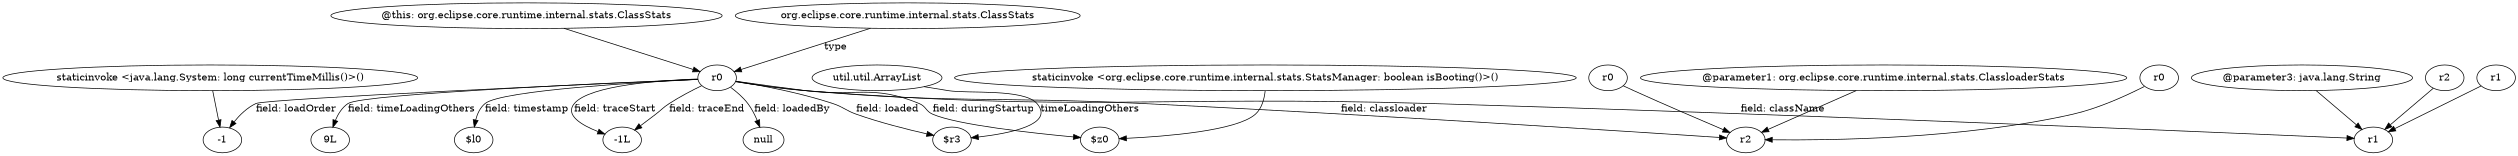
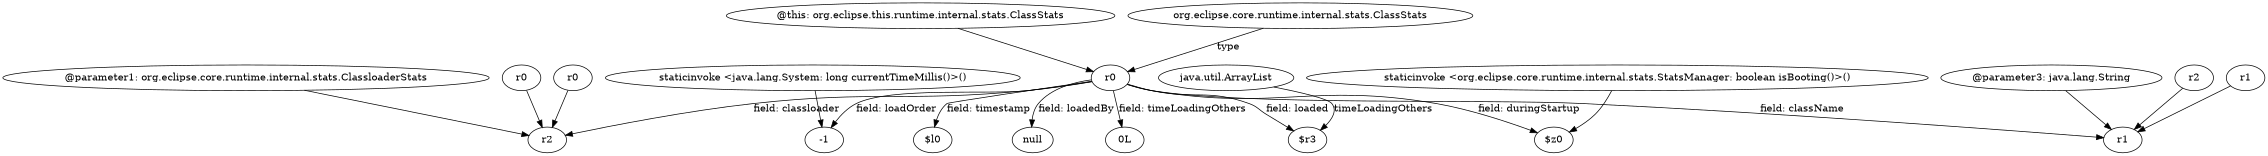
(527, 16) -> (921, 16)
(877, 78) -> (1226, 78)
(330, 140) -> (1125, 140)
(622, 140) -> none
